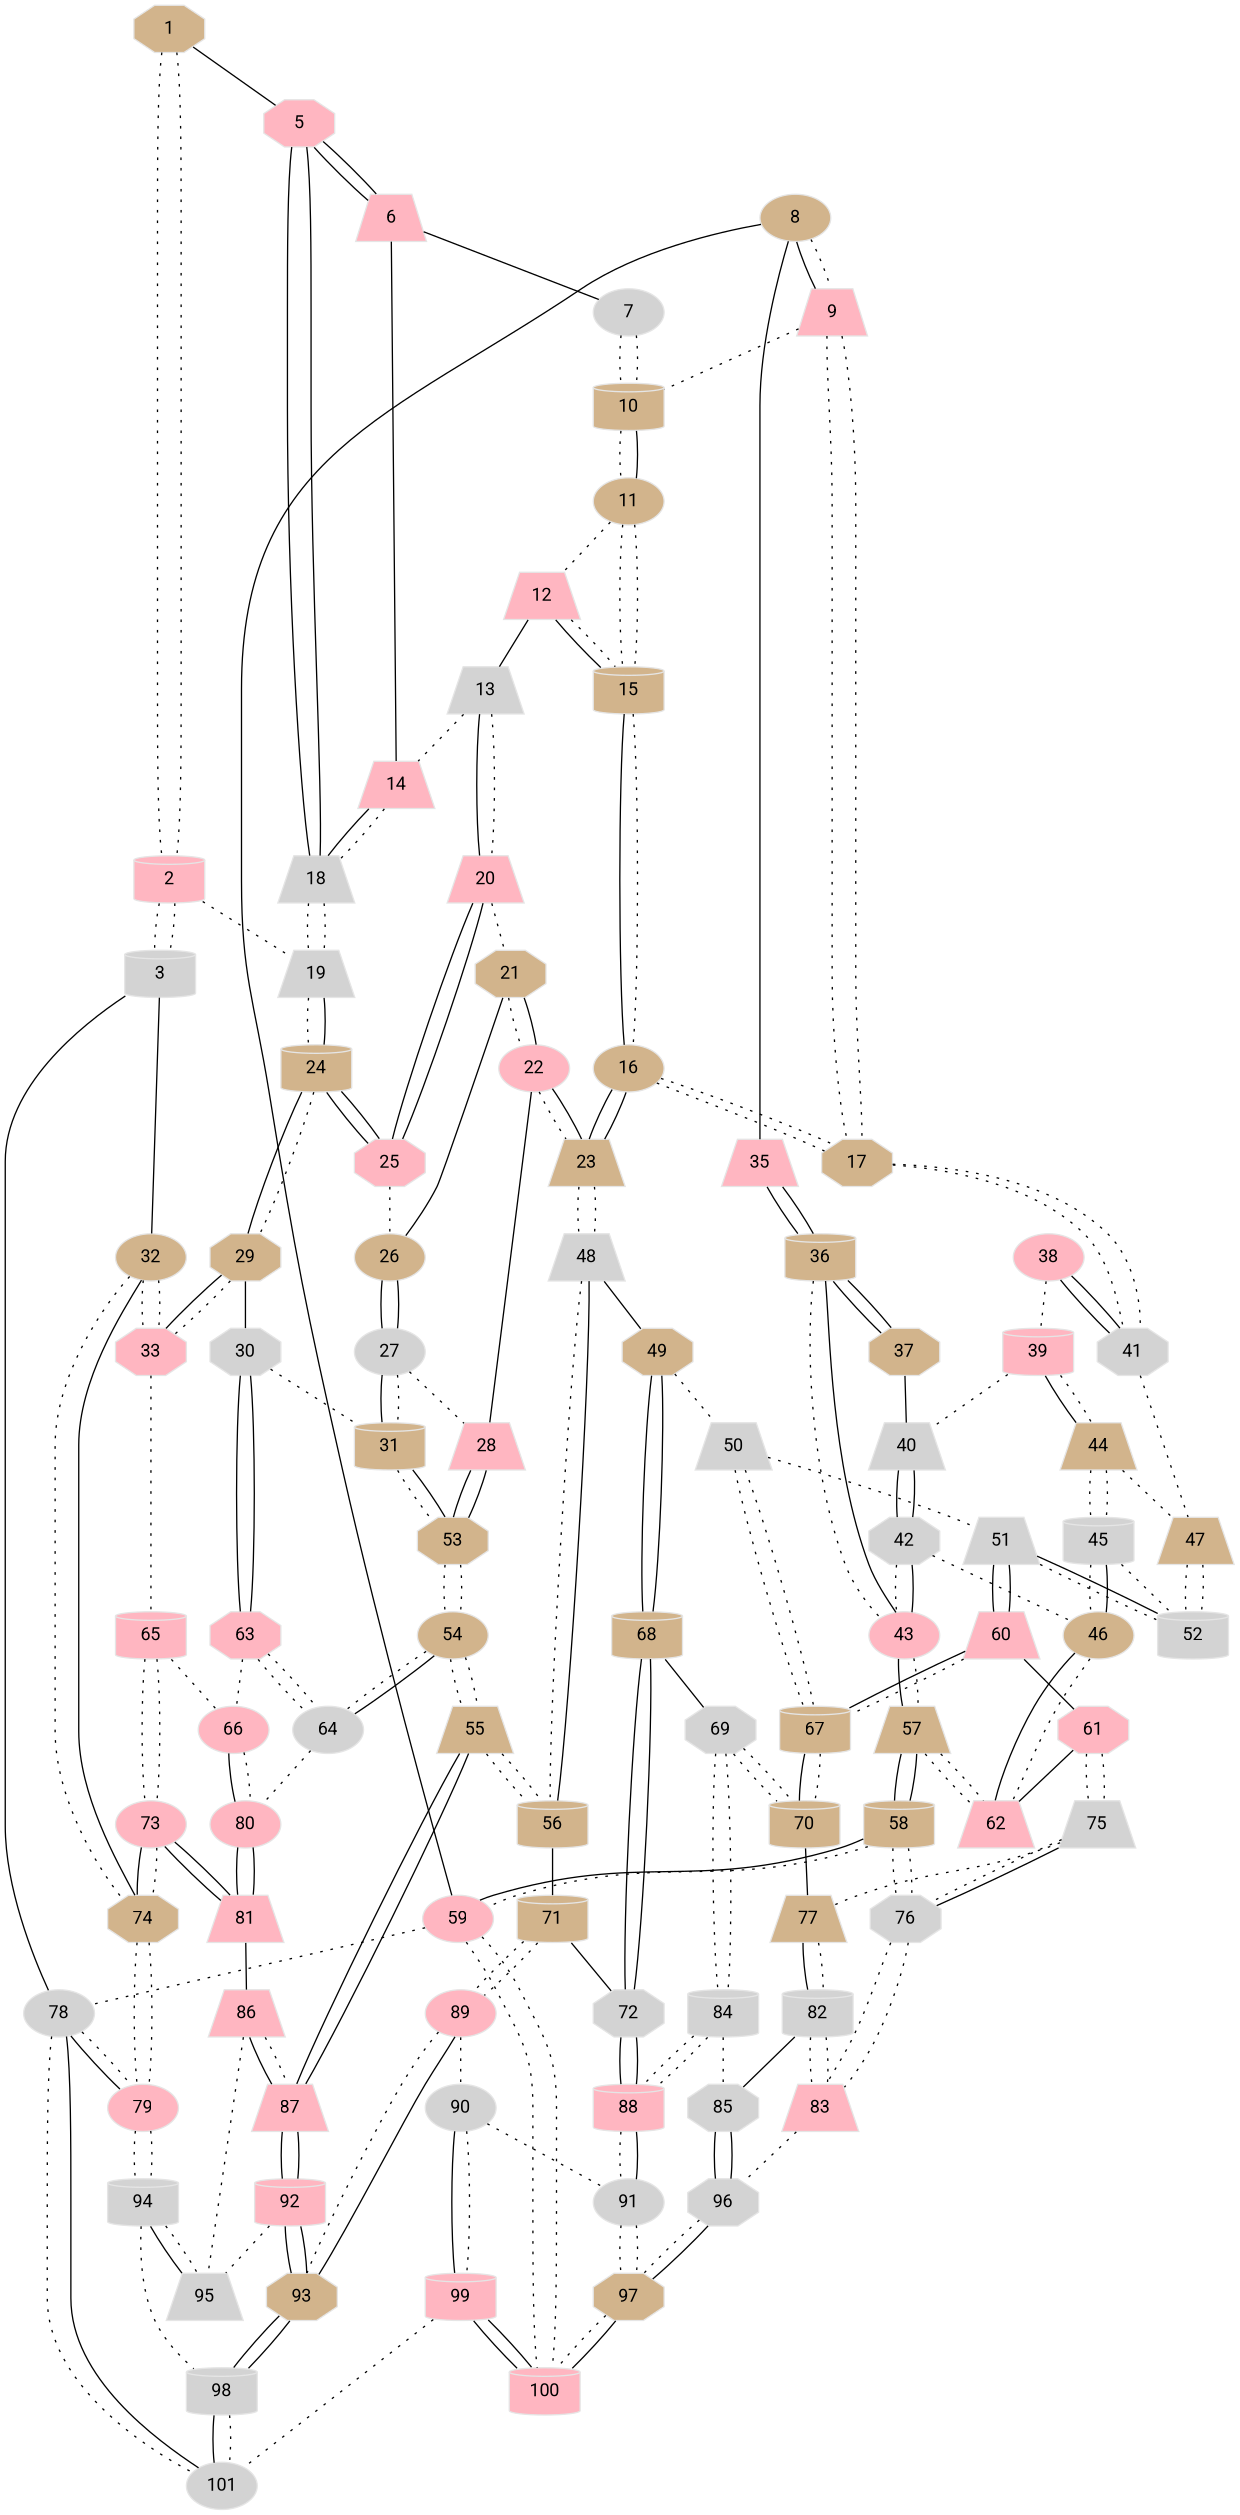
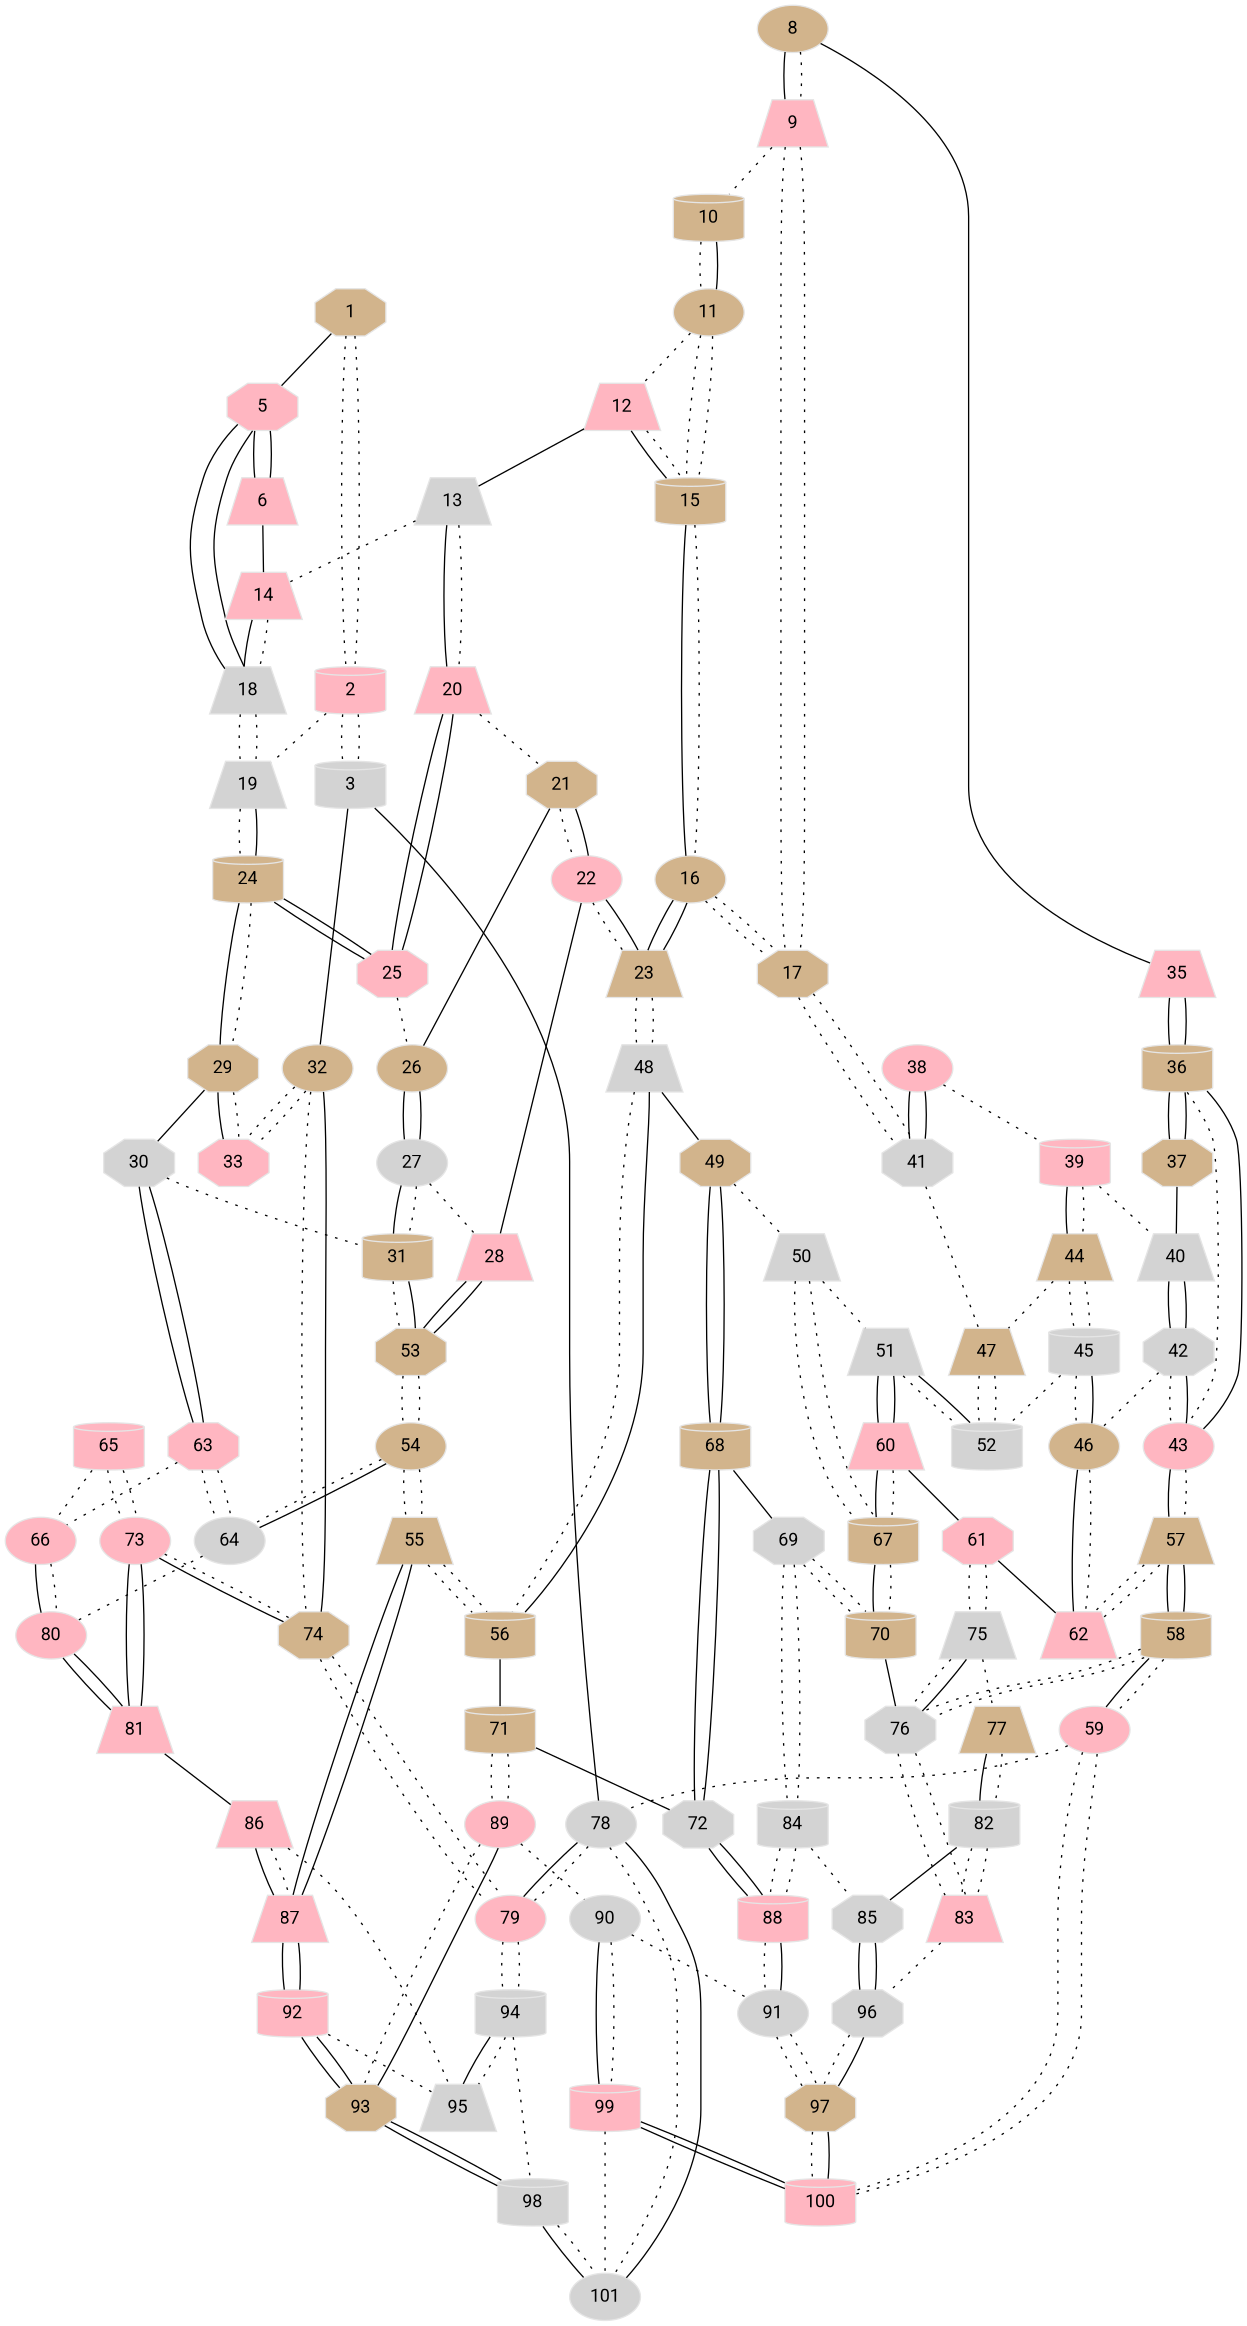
(629, 312) -> none
(242, 879) -> none
(151, 1494) -> none
(807, 1872) -> (891, 1683)
